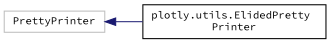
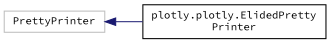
(234, 22) -> (234, 22)
